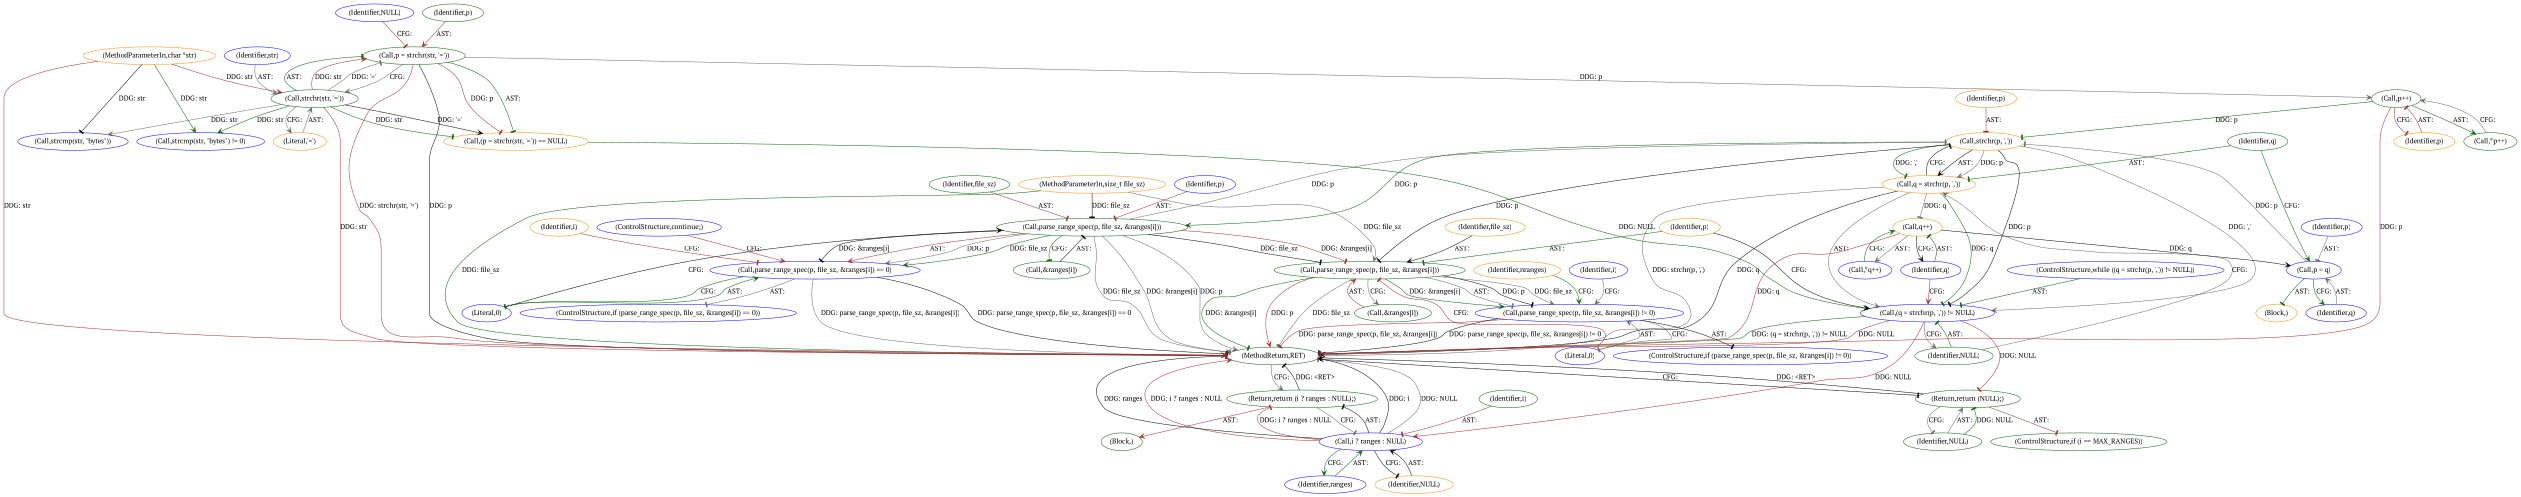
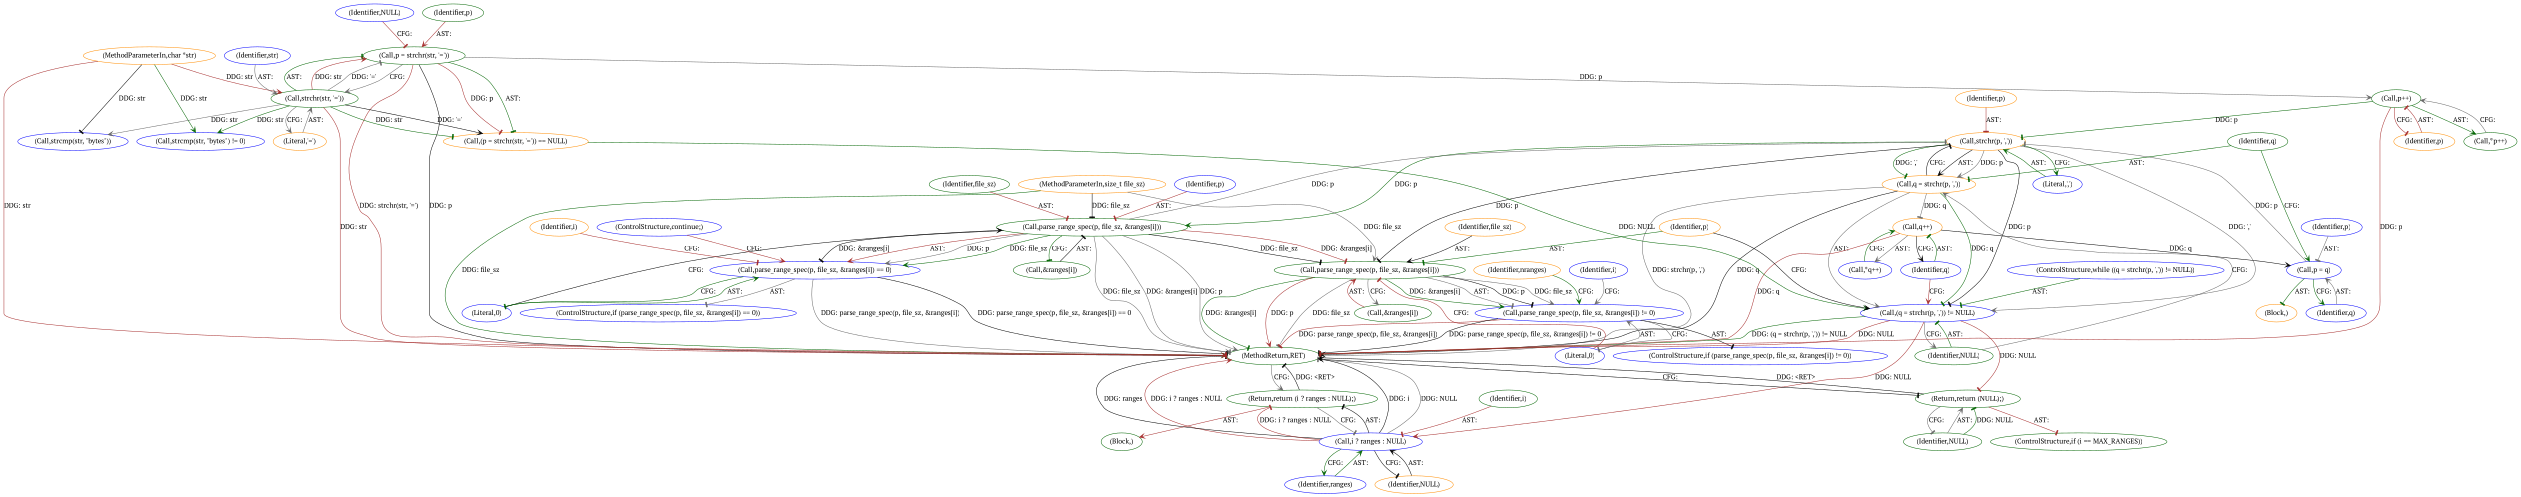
none -> (2058, 184)
